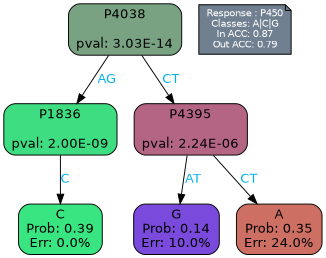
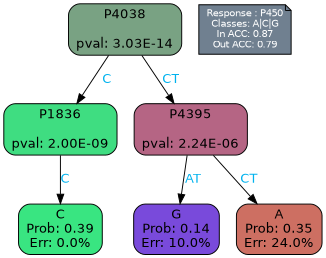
(107, 79) -> (107, 79)
